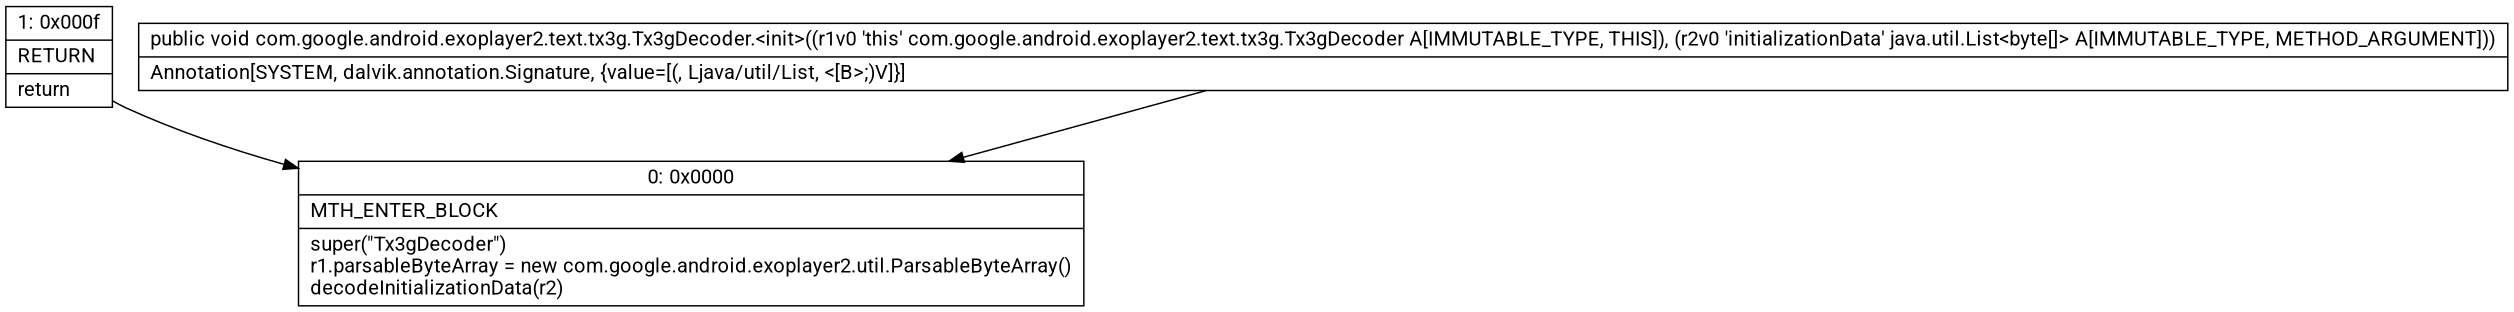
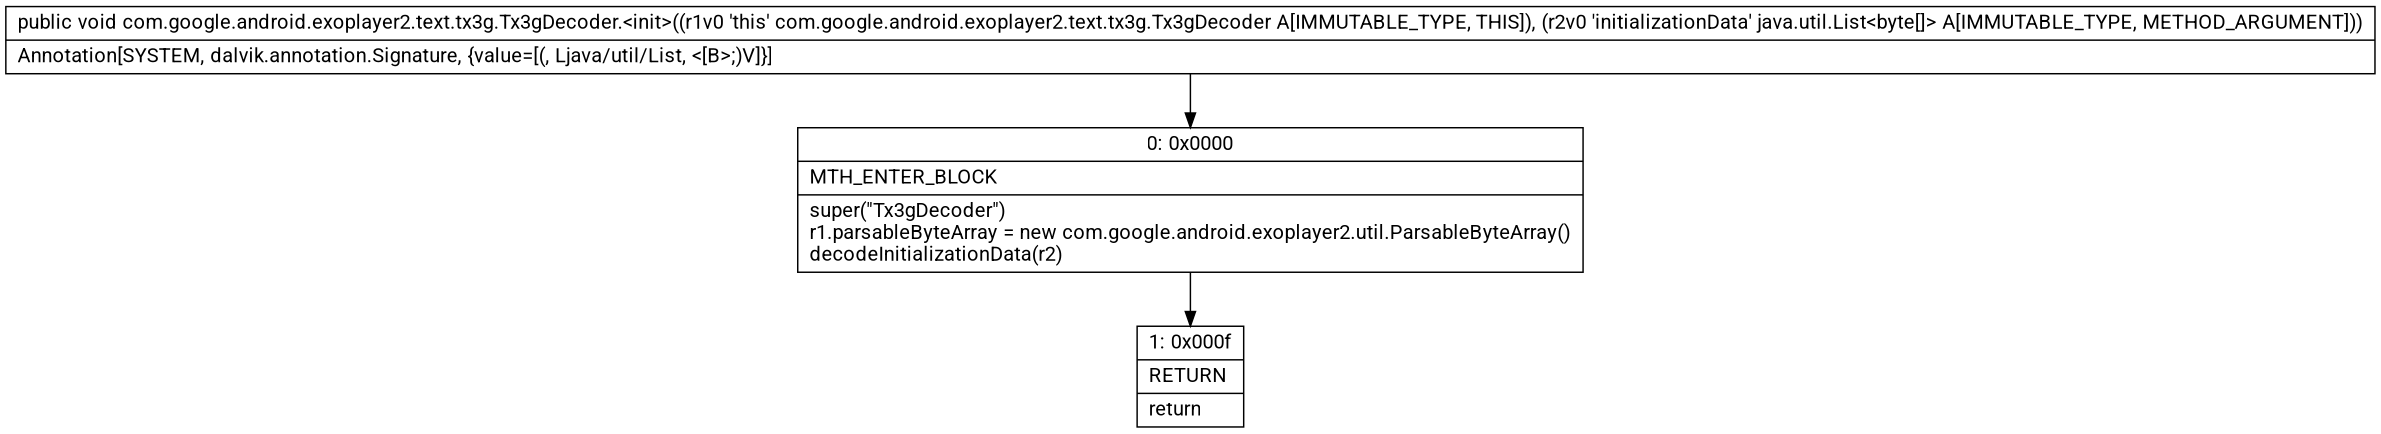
(197, 136) -> (1190, 292)
